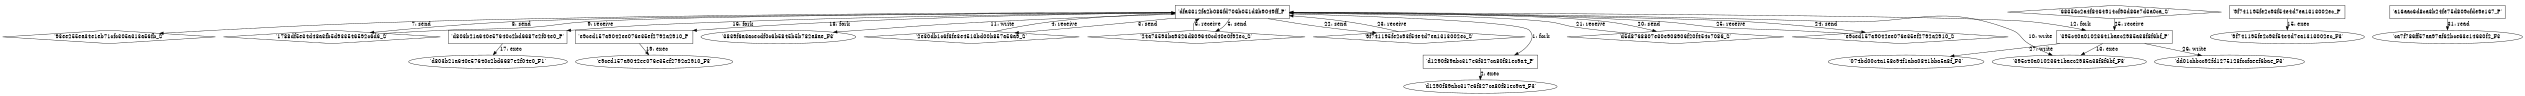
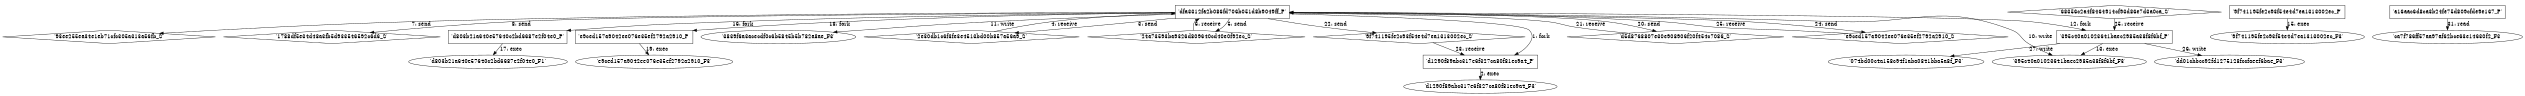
(600, 21) -> none
(1346, 22) -> (1447, 48)
